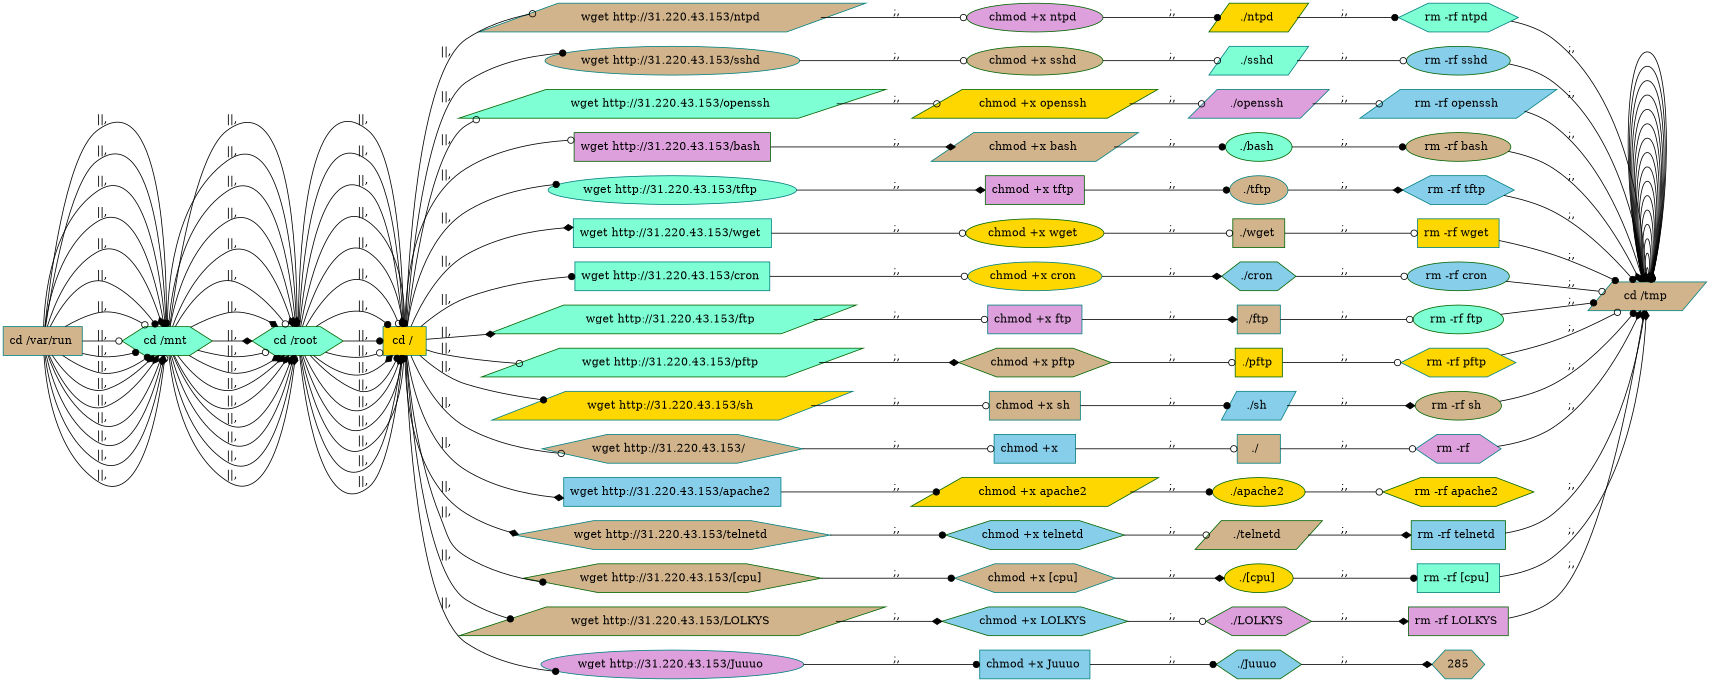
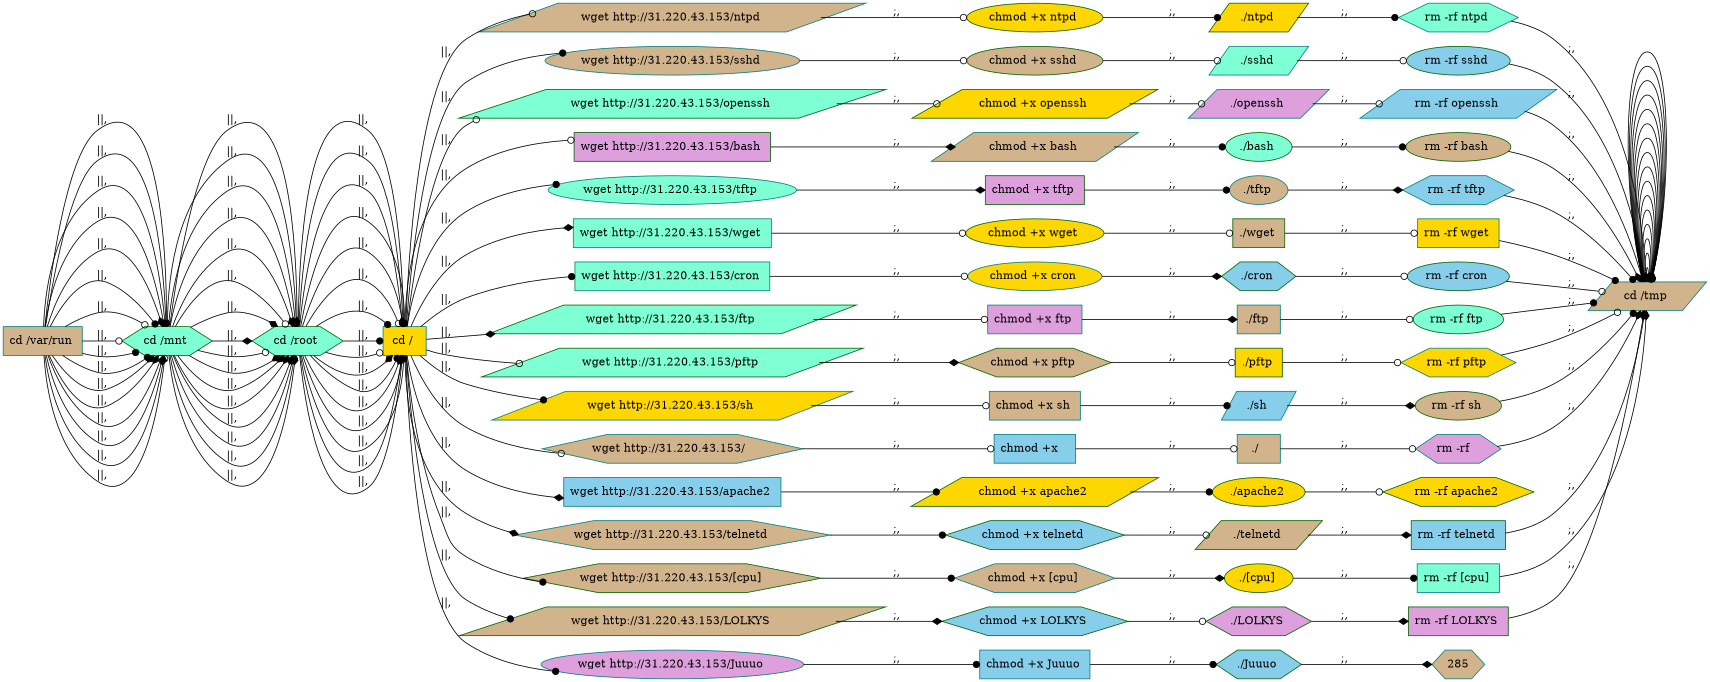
(1035, 18) -> (1035, 18)
